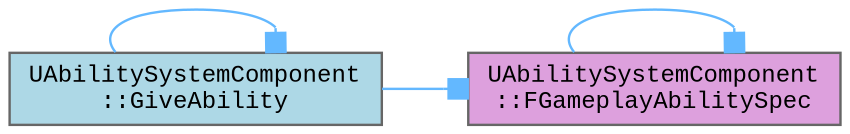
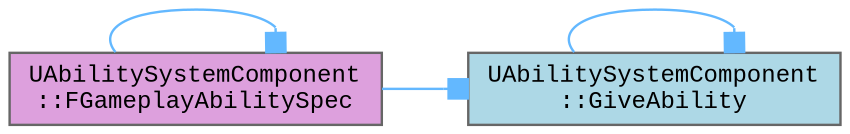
(413, 89) -> (413, 89)
